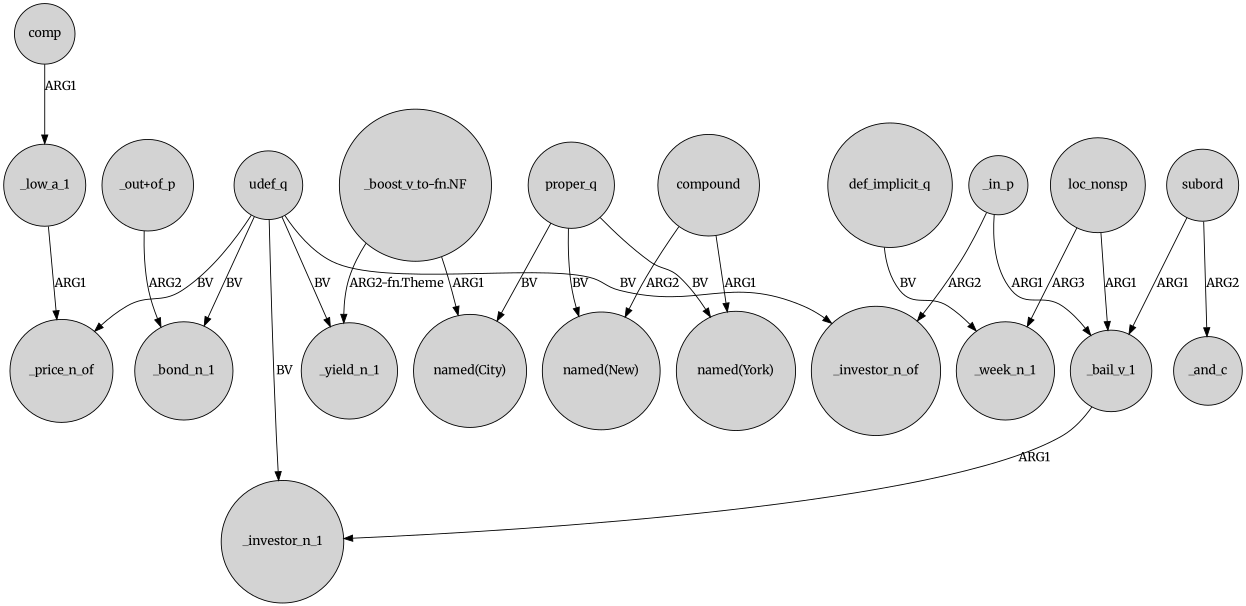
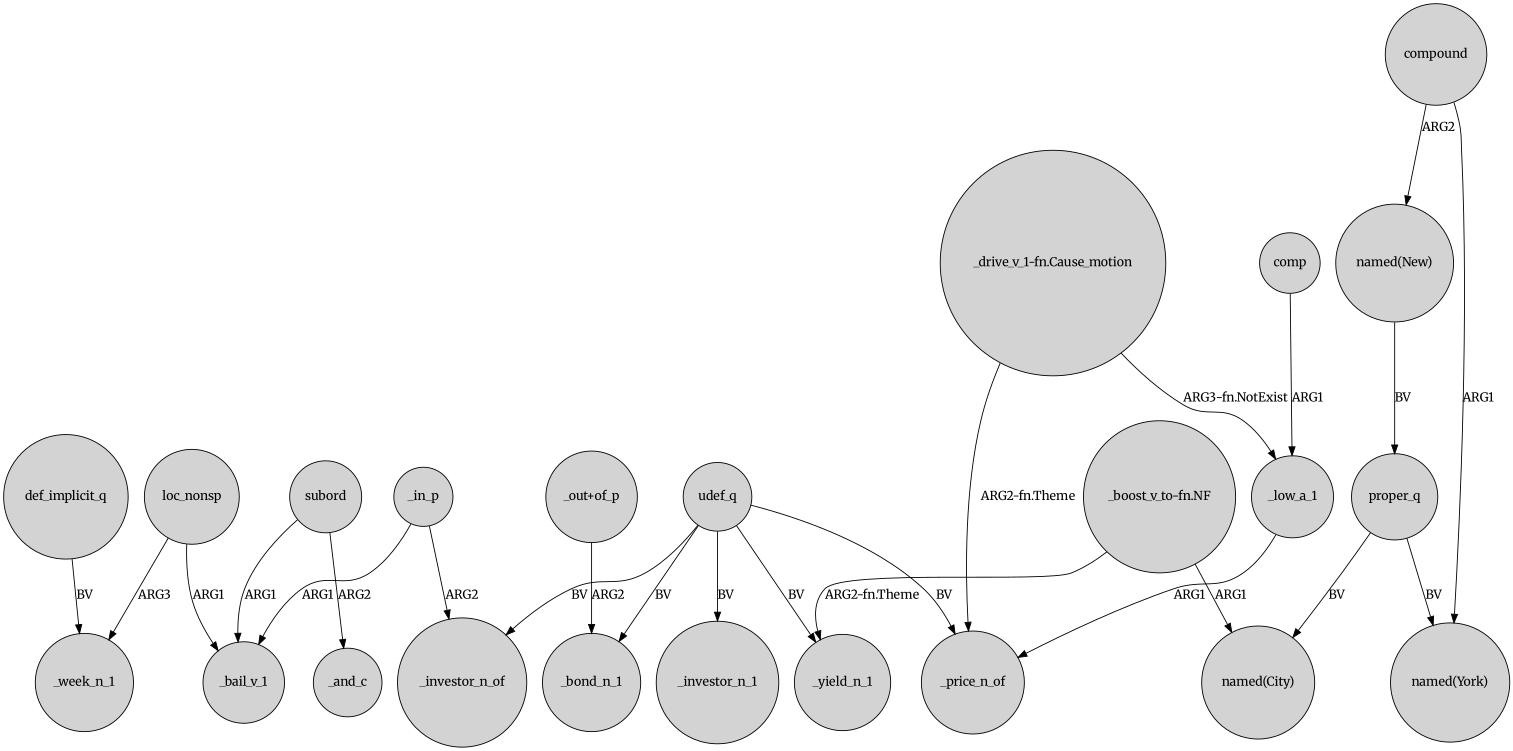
none -> (1053, 263)
(569, 268) -> (1395, 384)
(733, 509) -> none
